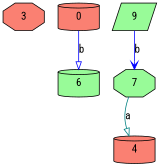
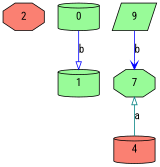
(24, 17) -> (24, 17)
(79, 17) -> (79, 17)
(79, 83) -> (79, 83)
(125, 113) -> (134, 120)
